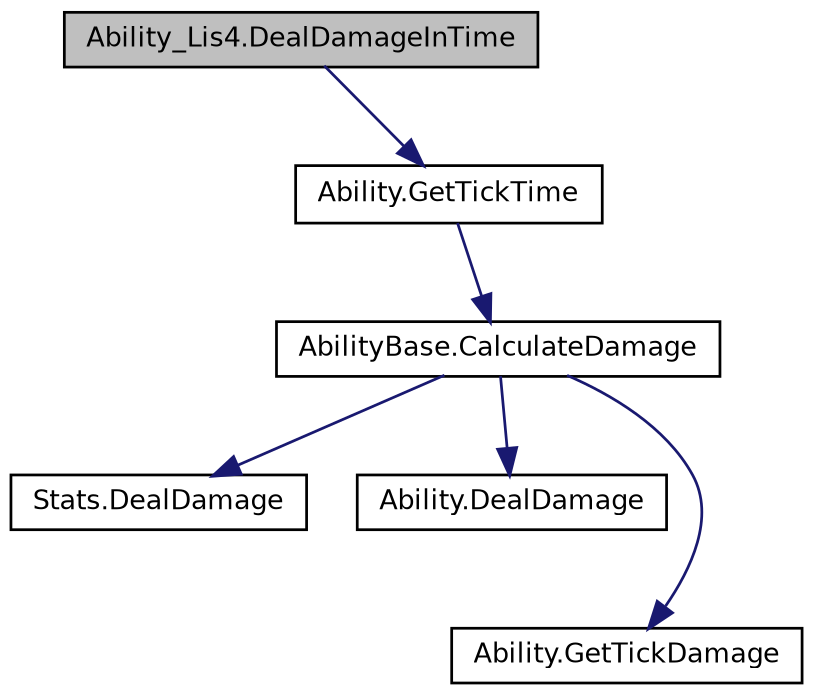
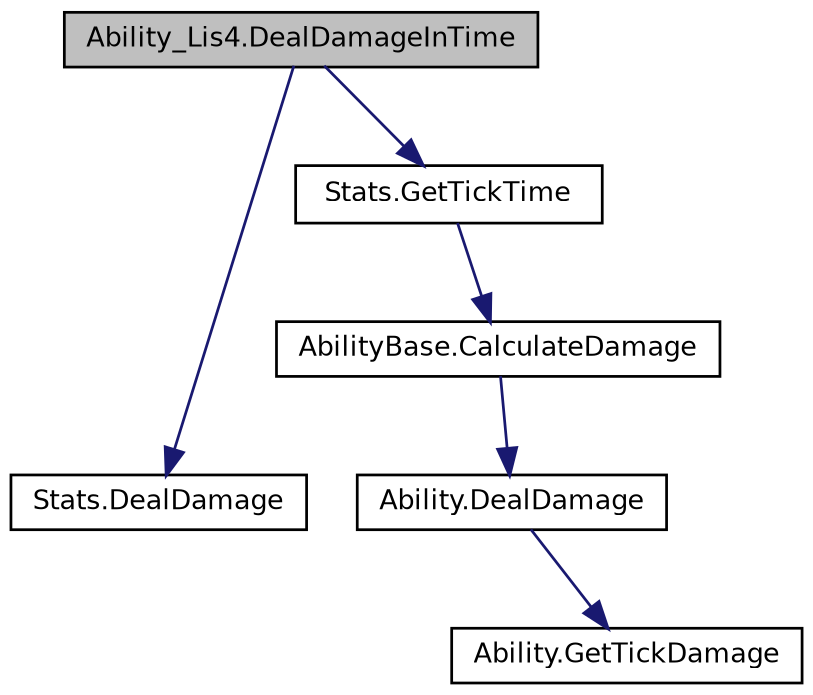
(449, 194) -> (449, 194)
(341, 420) -> (234, 258)
(687, 466) -> (561, 568)
